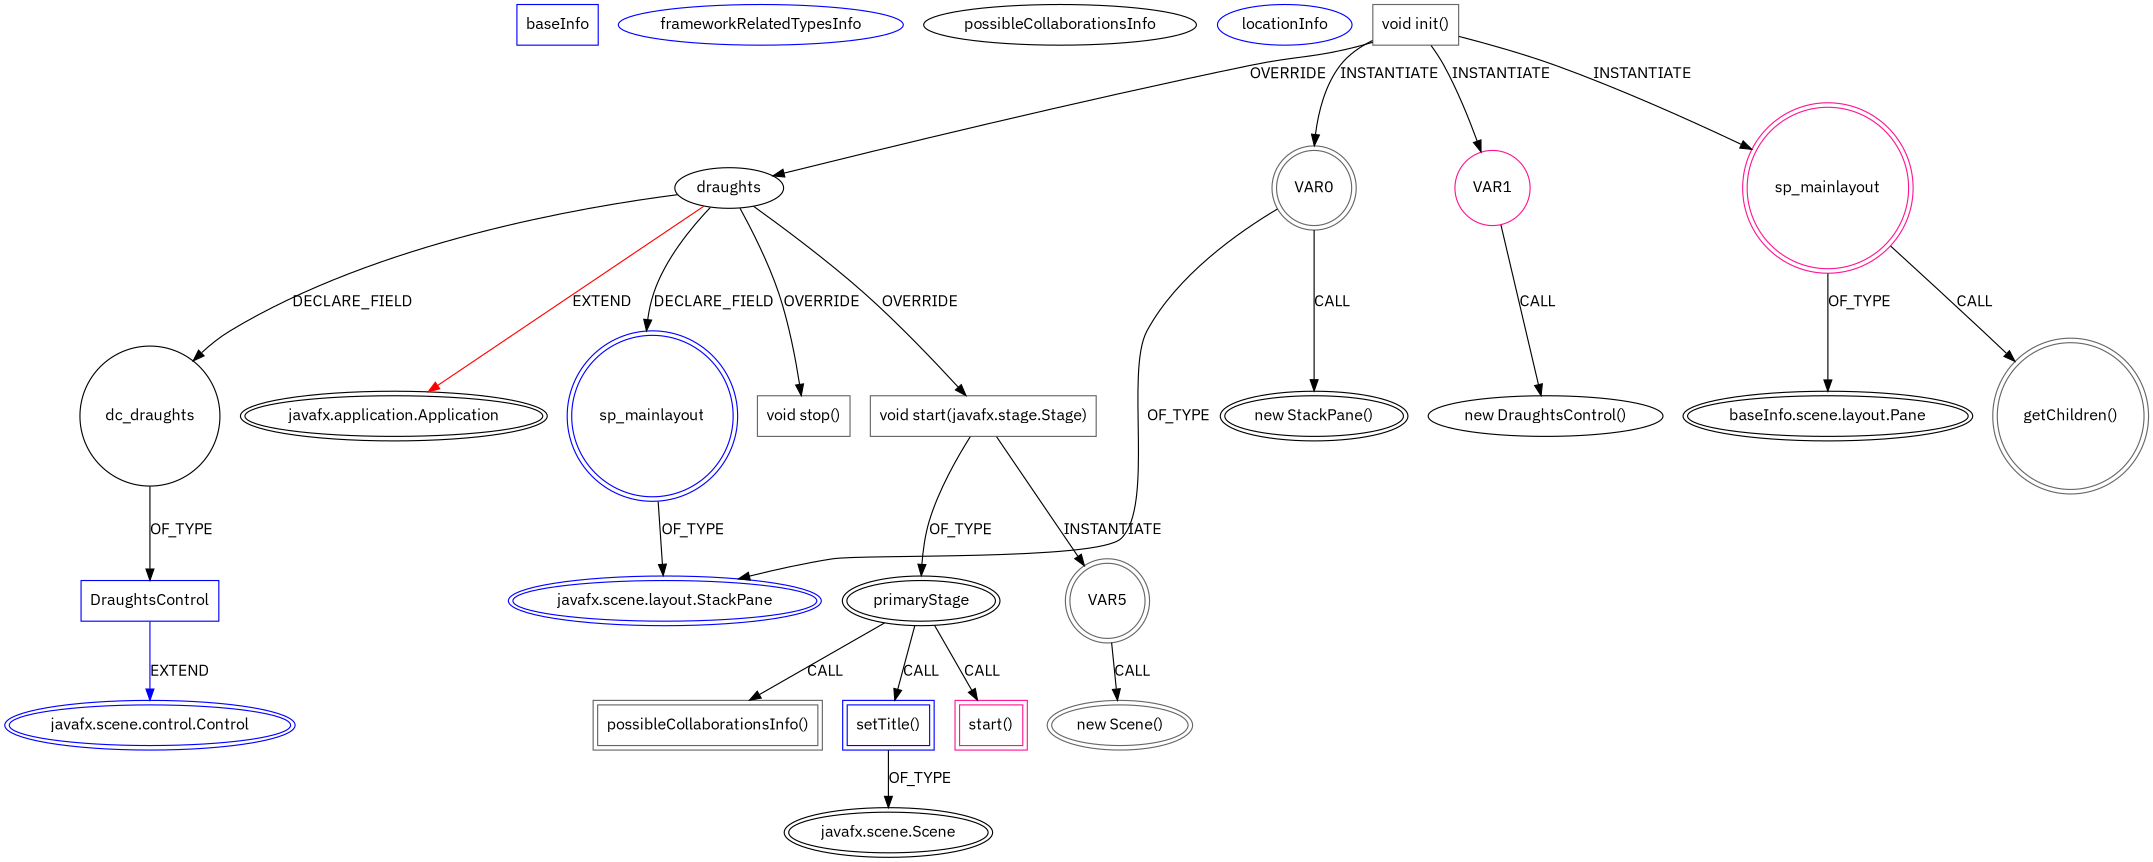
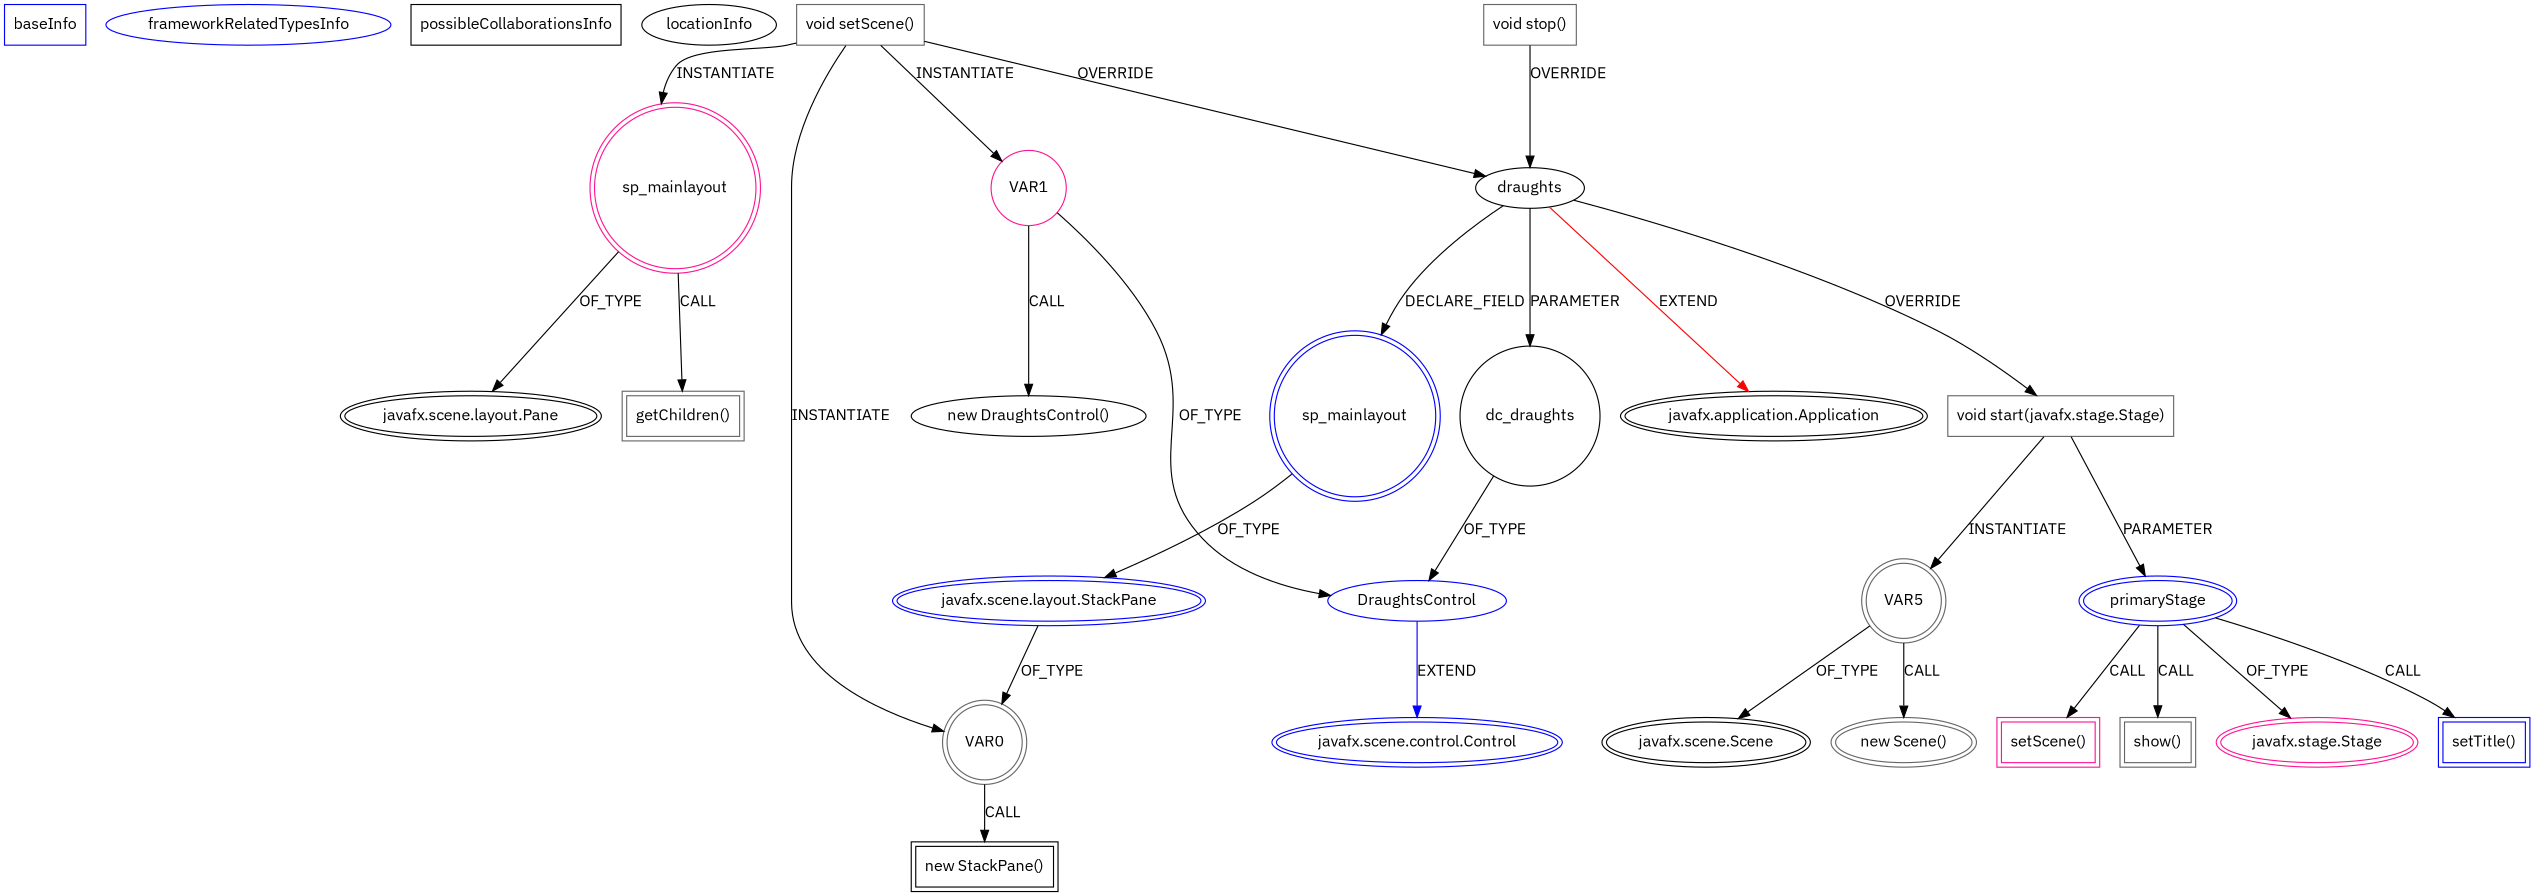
(1060, 25) -> (516, 25)
(1285, 25) -> (709, 25)
(1416, 25) -> (860, 25)
(779, 293) -> (1530, 101)
(353, 302) -> (1575, 302)
(1314, 416) -> (985, 867)
(1828, 416) -> (471, 416)
(2071, 416) -> (683, 416)
none -> (1172, 426)
(961, 530) -> (2168, 530)
(1126, 531) -> (1022, 660)
(150, 601) -> (1417, 601)
(921, 601) -> (2158, 601)
(708, 725) -> (2158, 742)
(991, 725) -> (2048, 742)
none -> (2317, 742)
(888, 773) -> (1809, 669)
